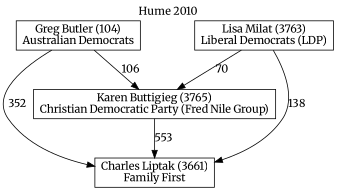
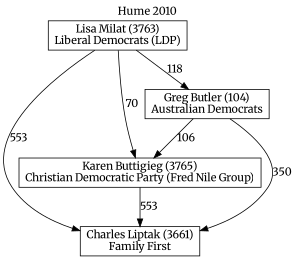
none -> (159, 67)
(17, 104) -> (282, 173)
(297, 104) -> (19, 138)
